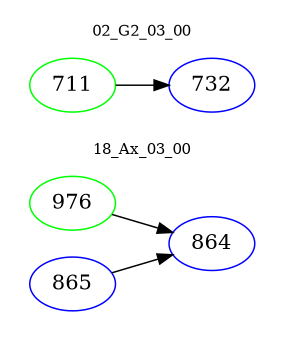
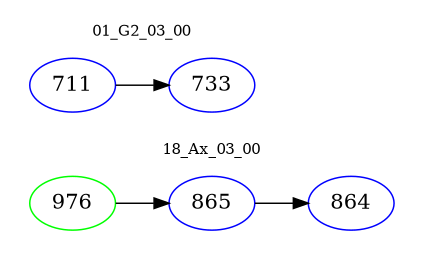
(142, 32) -> (142, 32)
(73, 85) -> (73, 85)
(212, 85) -> (212, 85)
(135, 221) -> (135, 203)
